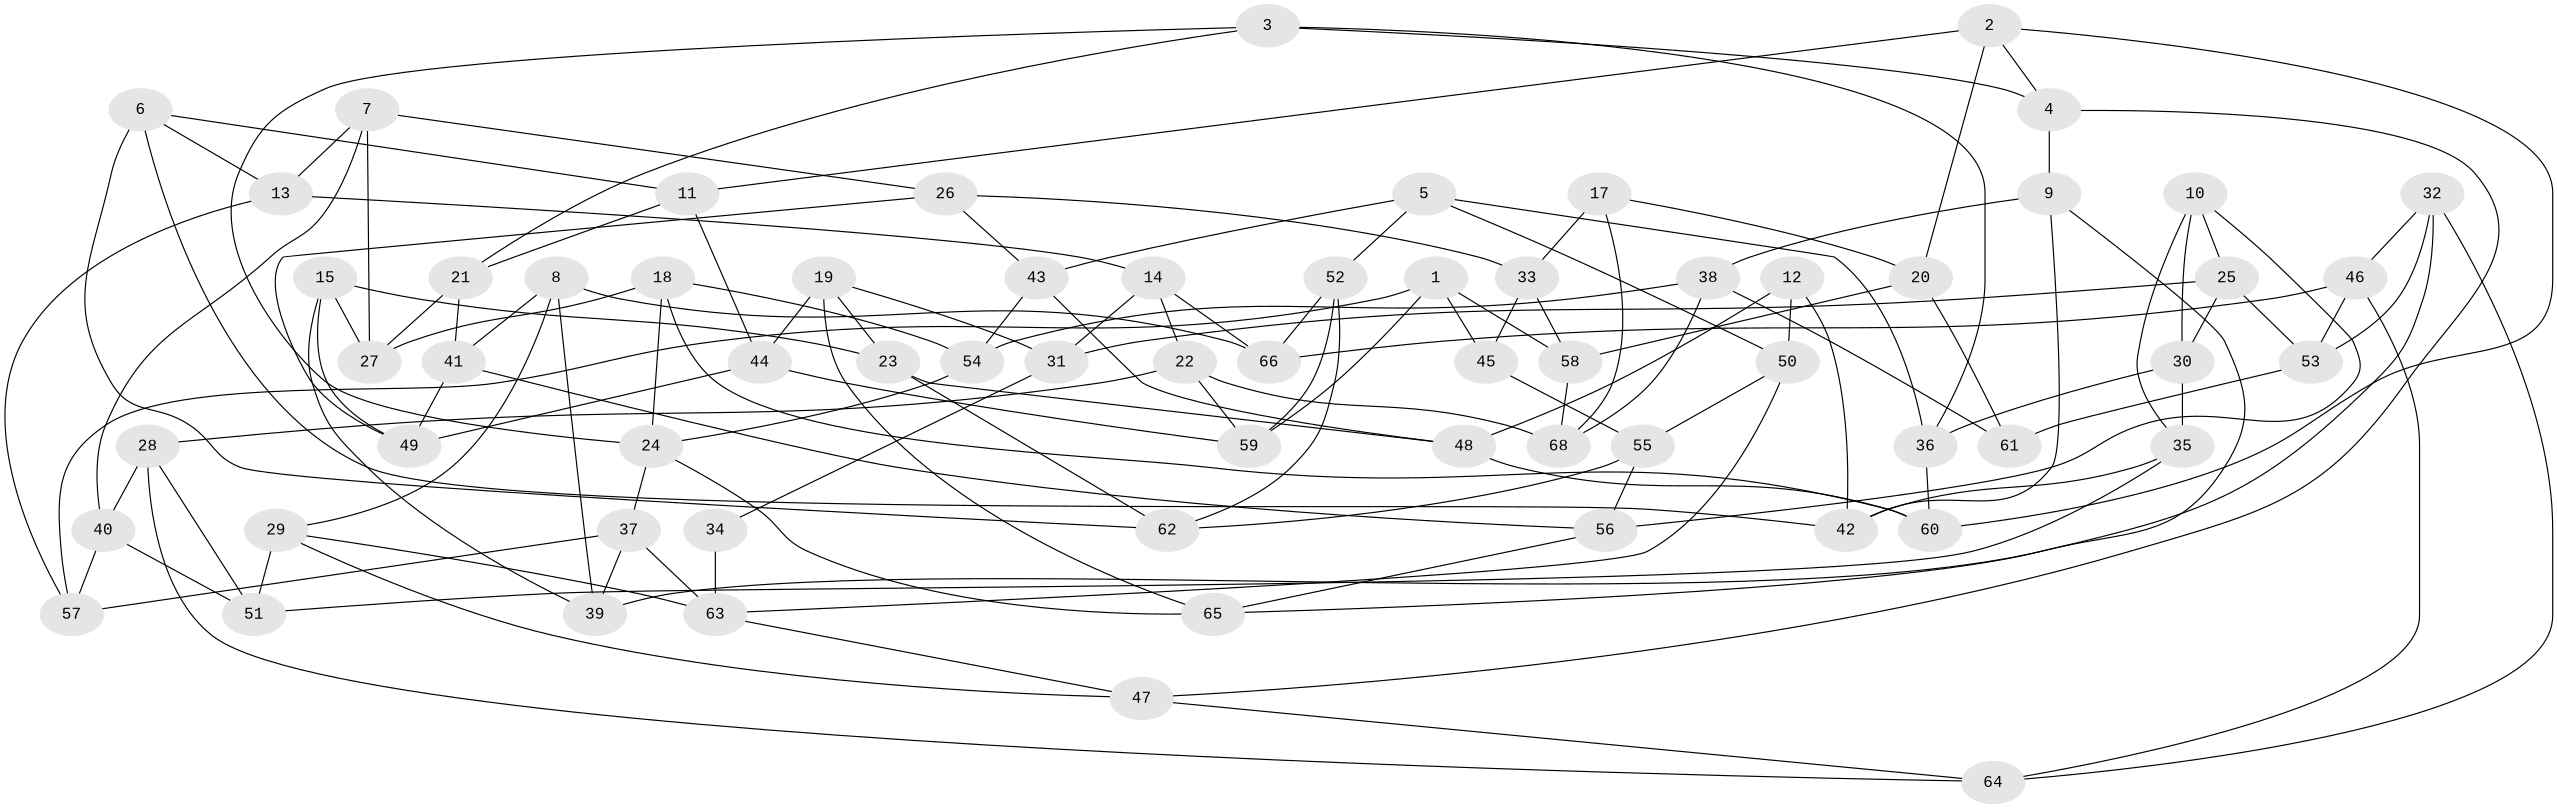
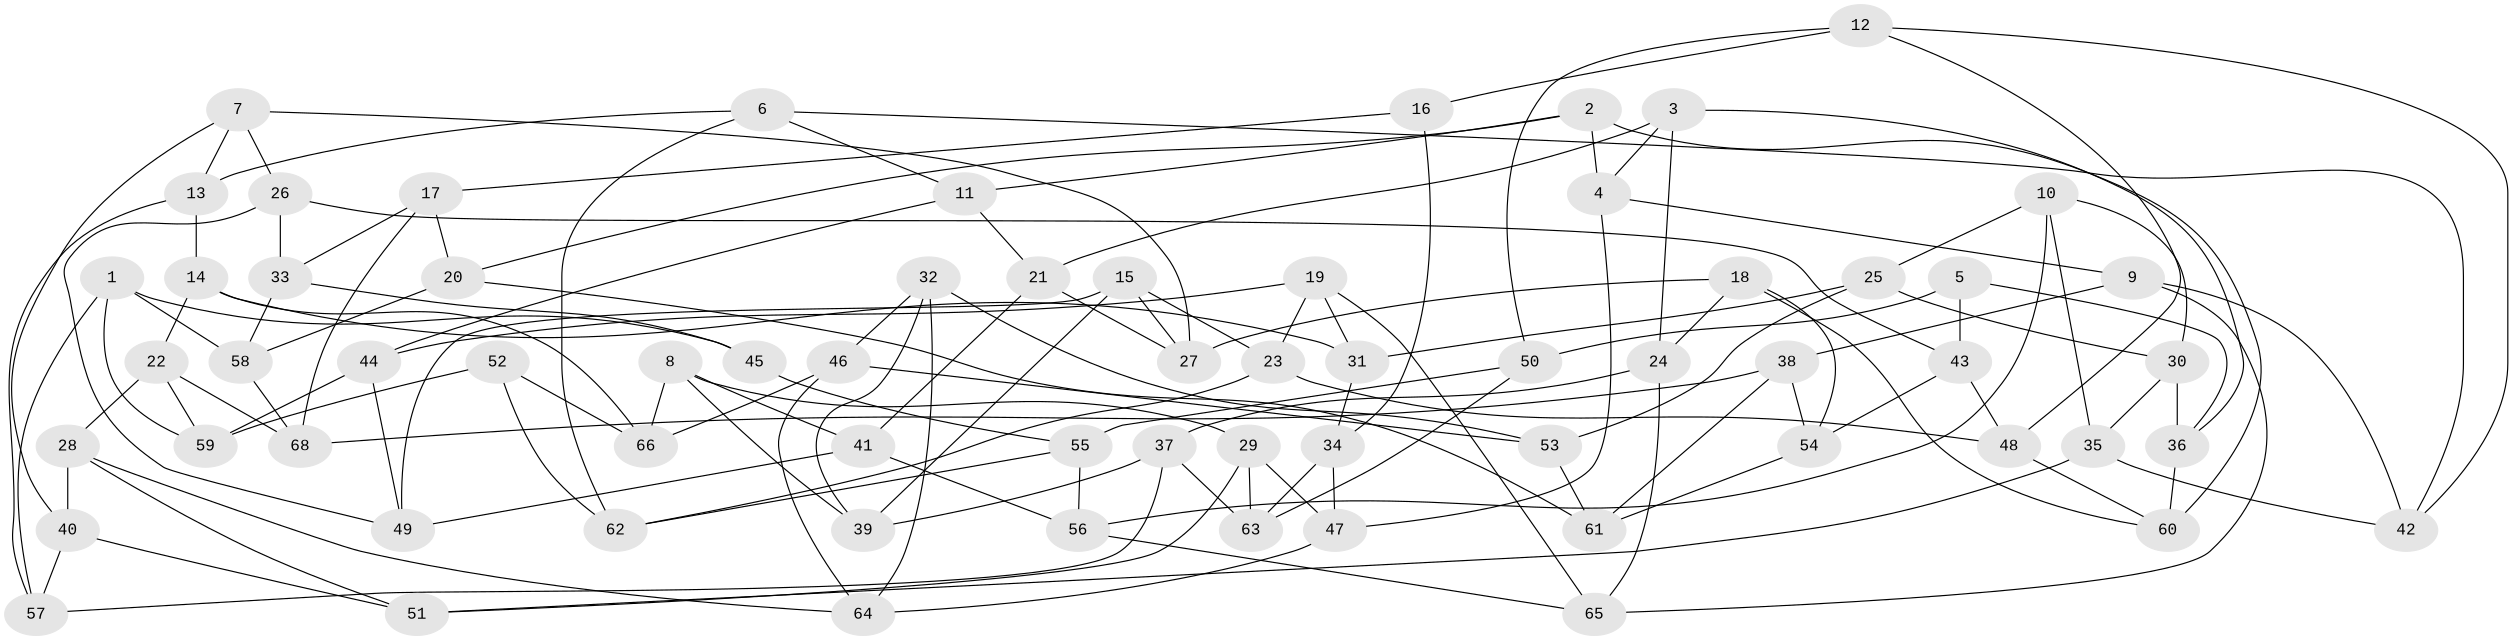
none -> (1422, 110)
(1387, 230) -> none
(783, 422) -> (1702, 488)
(929, 656) -> (1334, 480)
